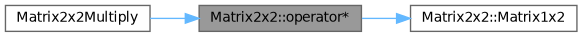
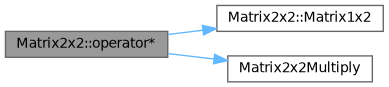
(168, 18) -> (191, 56)
